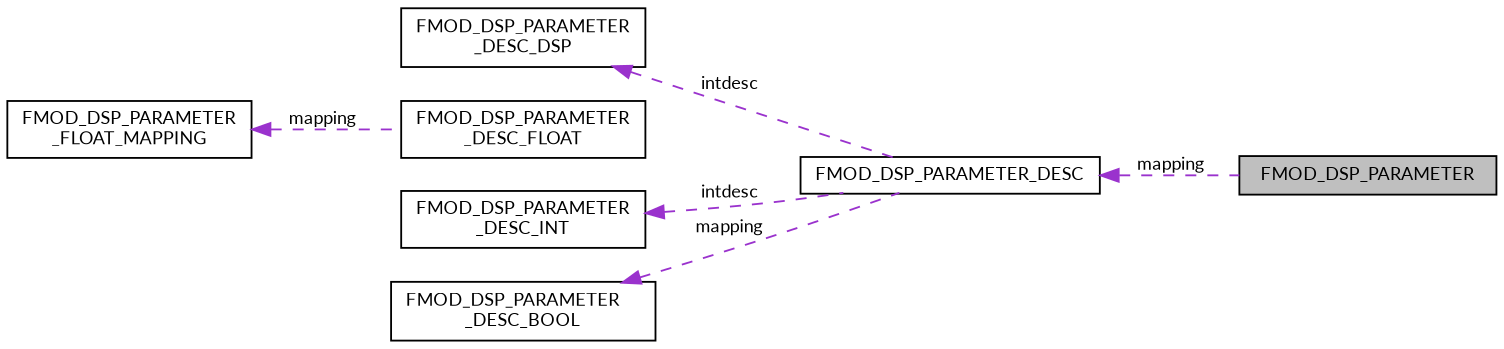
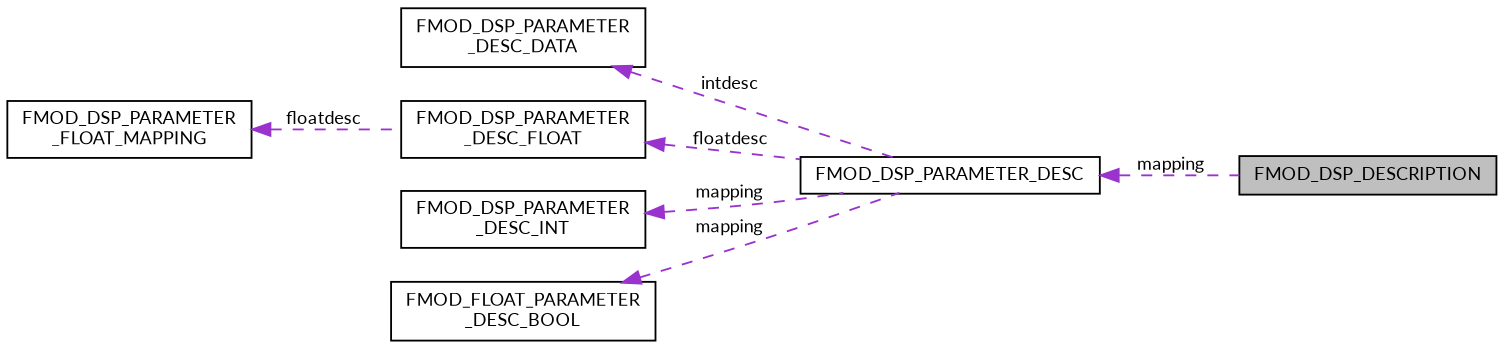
(523, 38) -> (523, 38)
(321, 119) -> (321, 119)
none -> (732, 152)
(1368, 175) -> (1368, 175)
(728, 193) -> (728, 193)
(523, 311) -> (523, 311)
